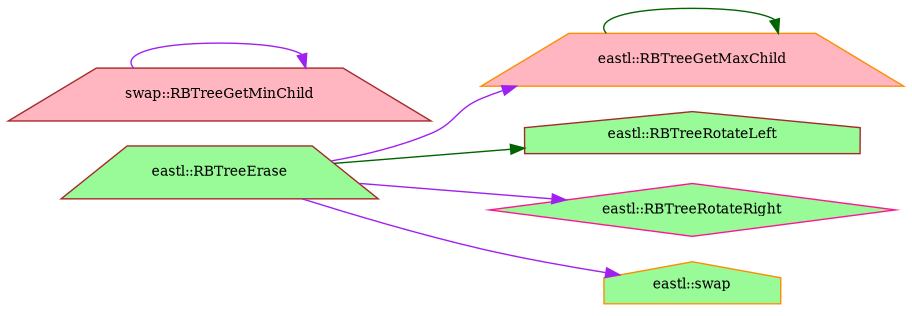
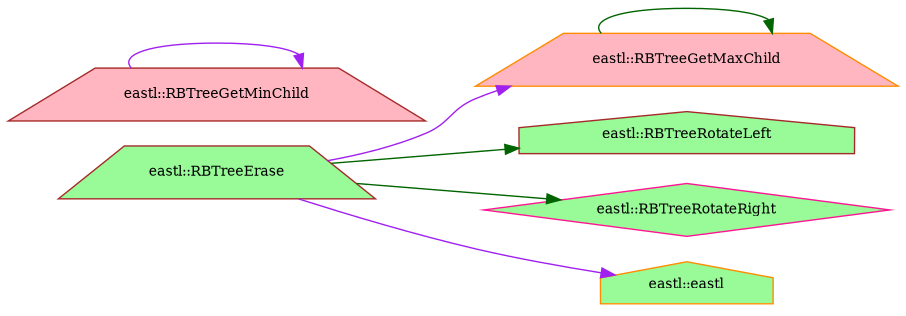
(220, 95) -> (217, 95)
(456, 191) -> (451, 191)
(692, 285) -> (687, 285)
